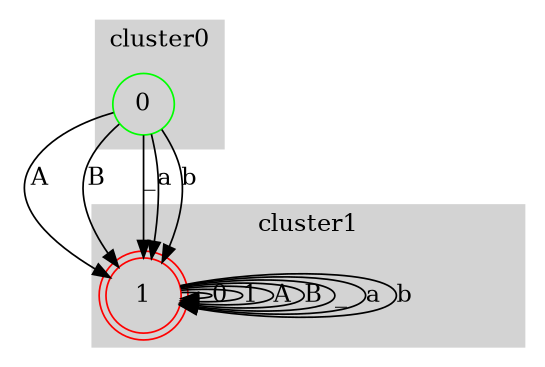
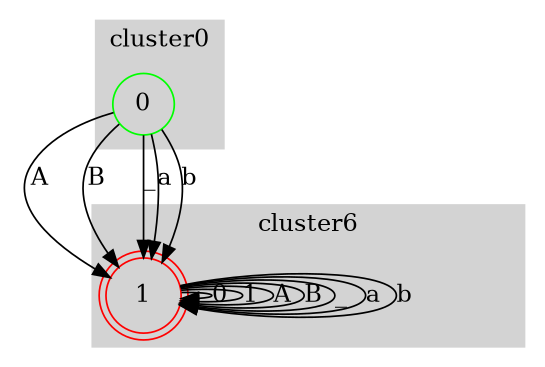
(308, 225) -> (308, 225)
